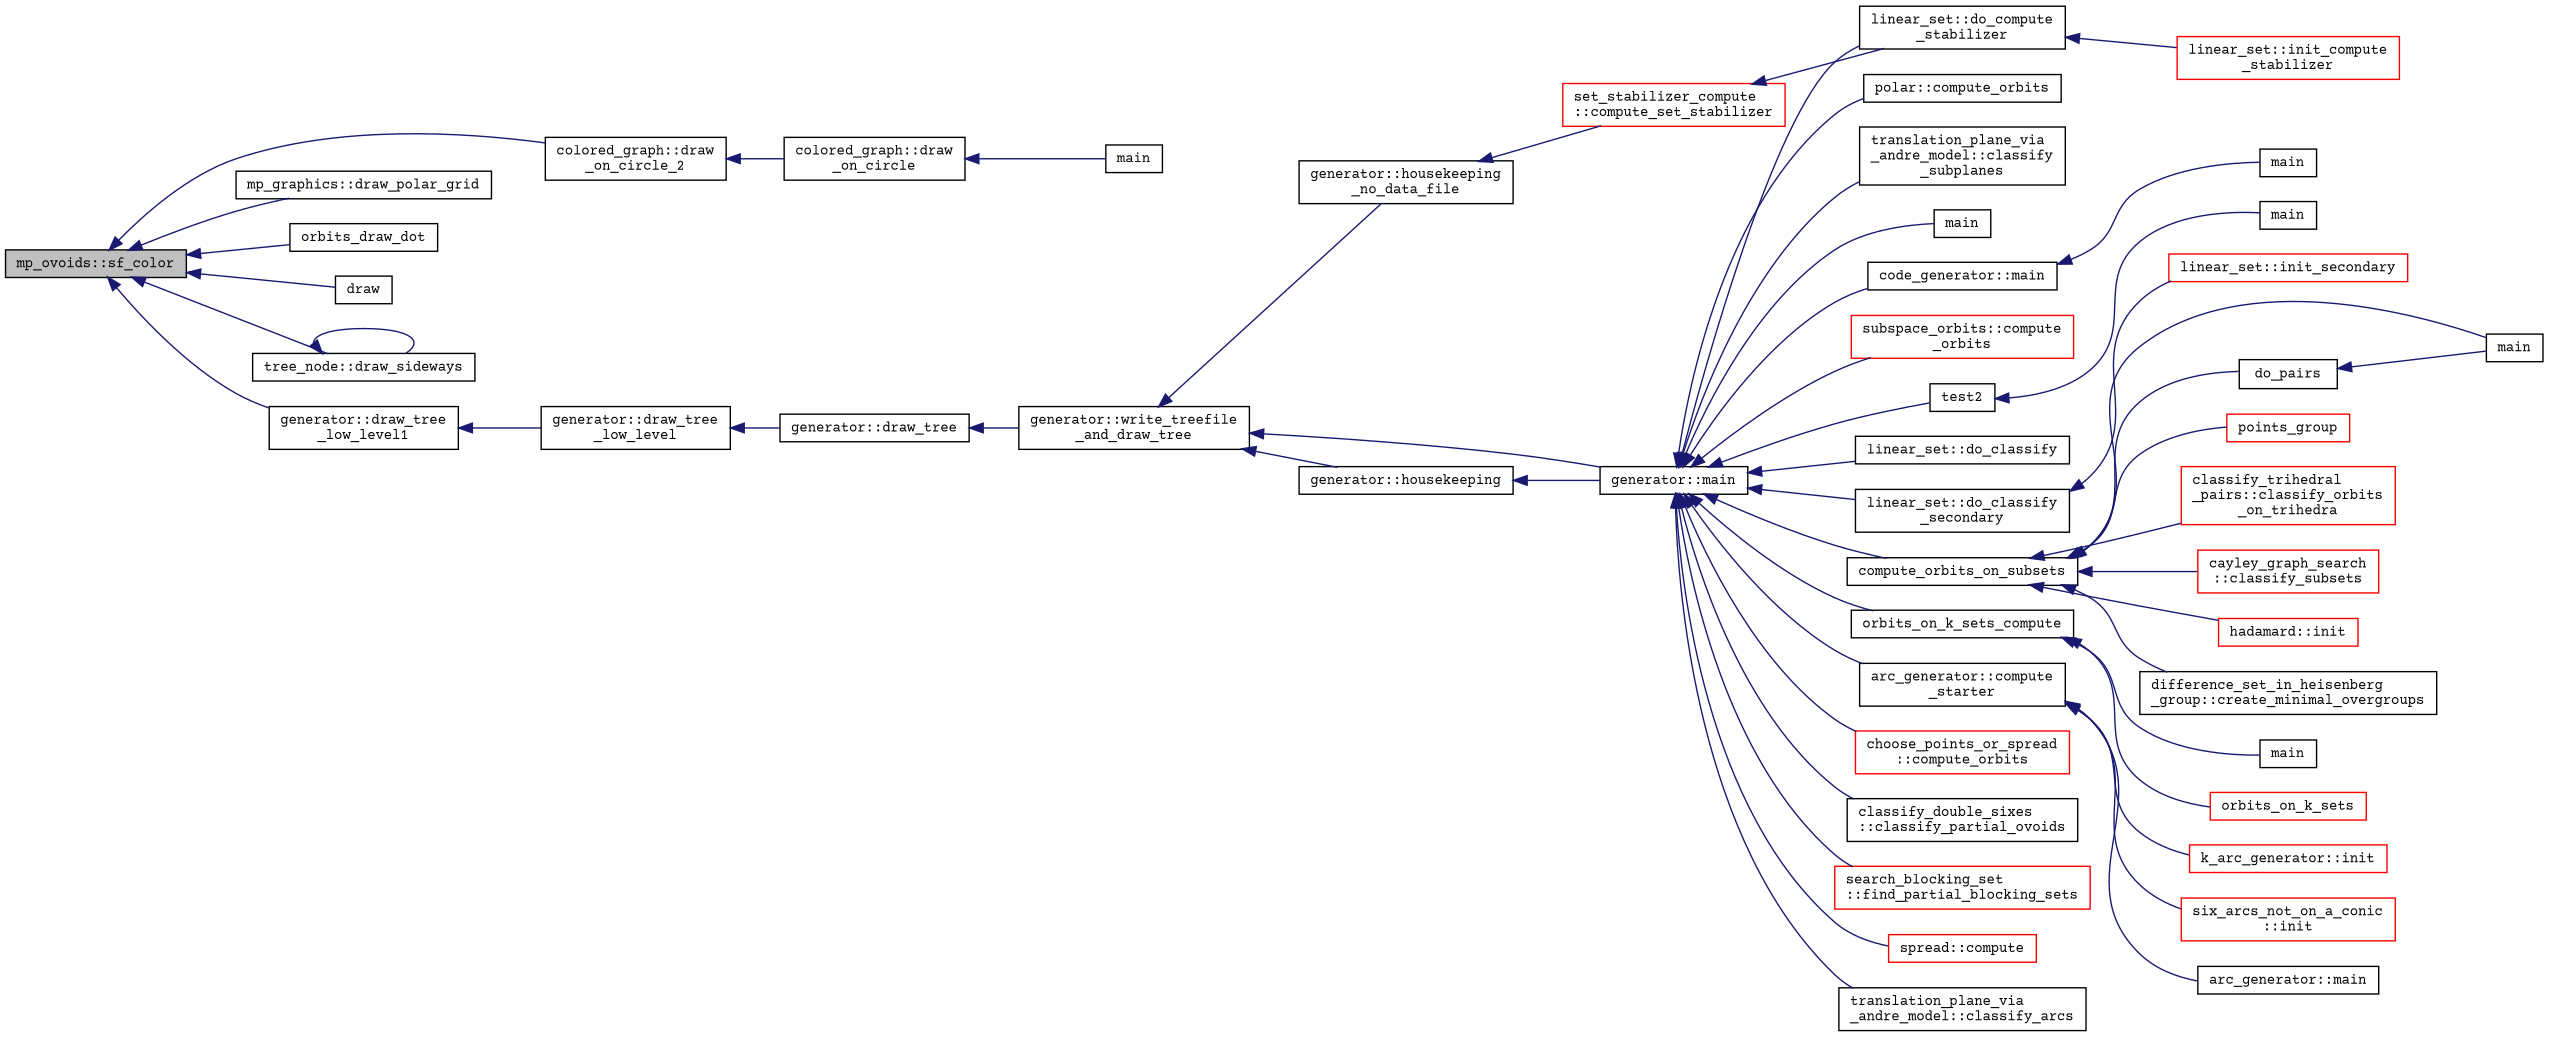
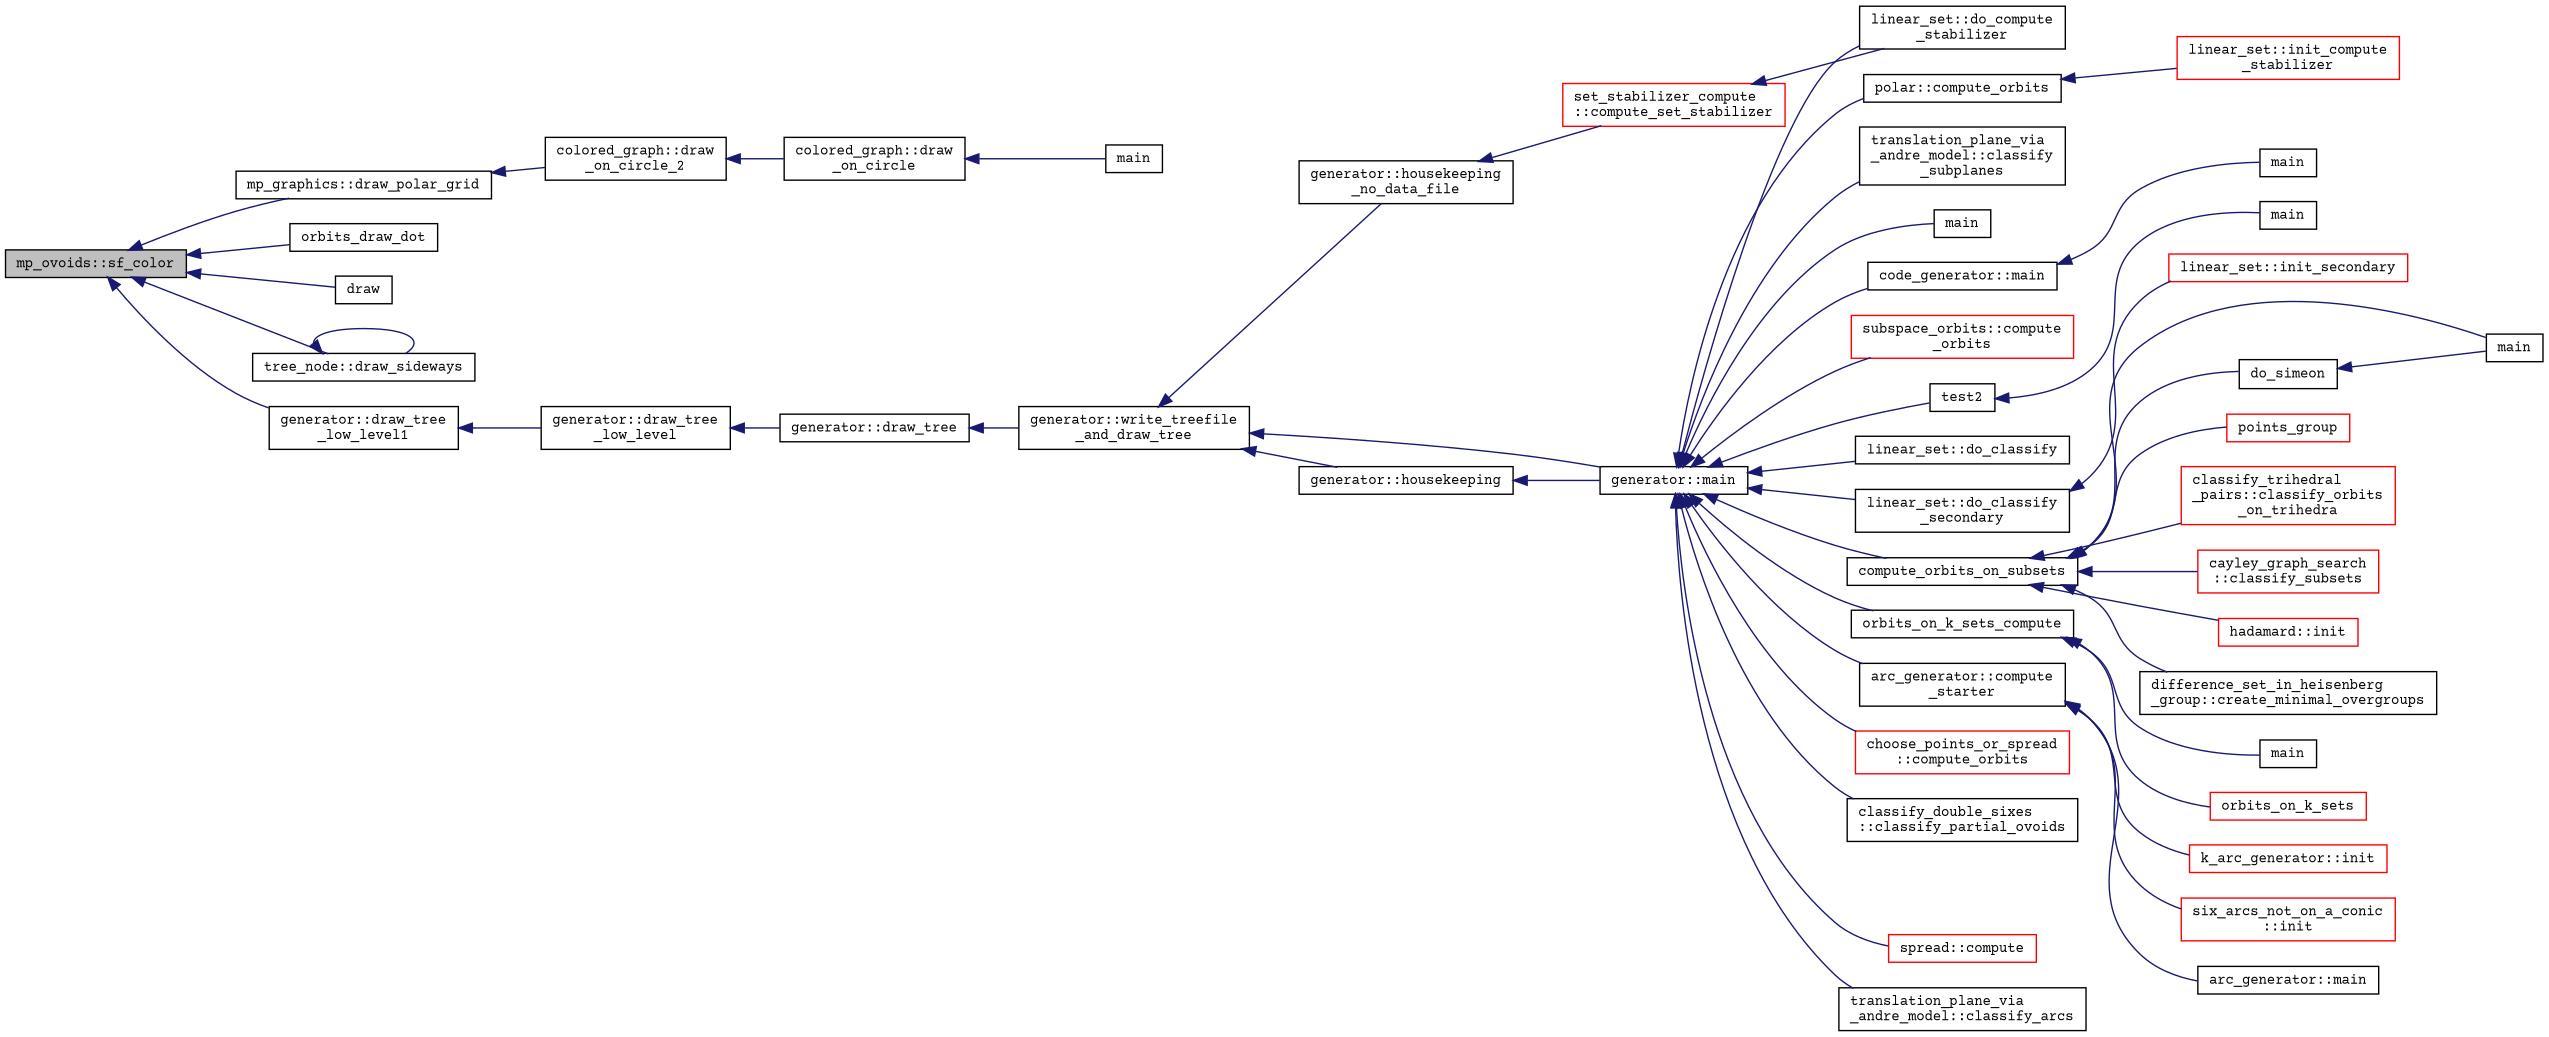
(2128, 43) -> (2126, 73)
(318, 140) -> (525, 169)
(2288, 374) -> (2288, 374)
(1962, 888) -> none
